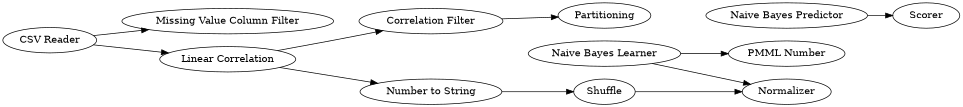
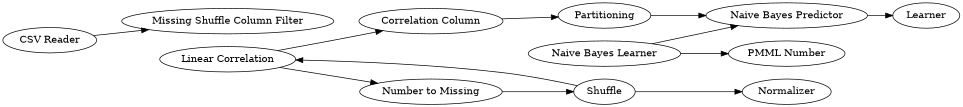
none -> (675, 16)
(926, 16) -> (926, 16)
(228, 21) -> (228, 21)
(431, 21) -> (431, 21)
(127, 49) -> (441, 67)
(698, 73) -> (692, 35)
(431, 92) -> (431, 92)
